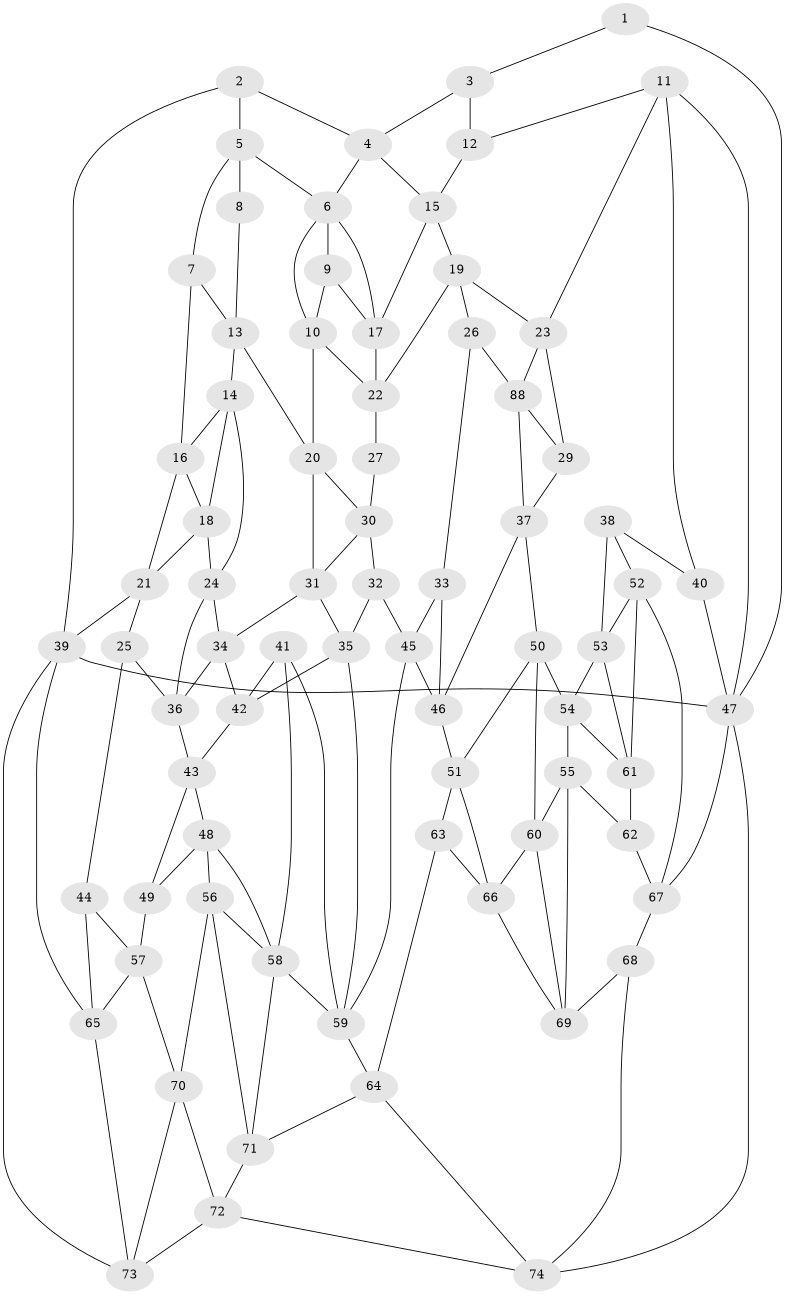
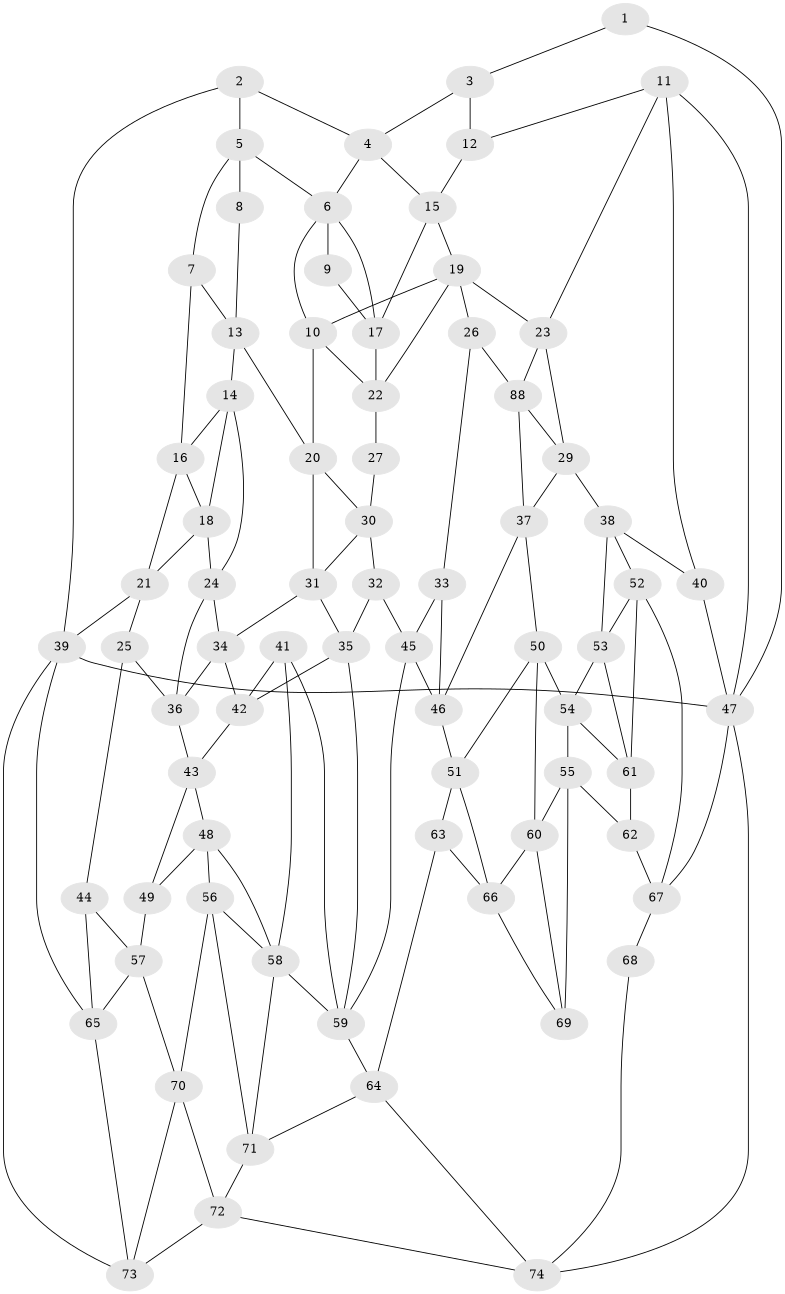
(321, 302) -> (384, 301)
none -> (587, 490)
(597, 993) -> none
